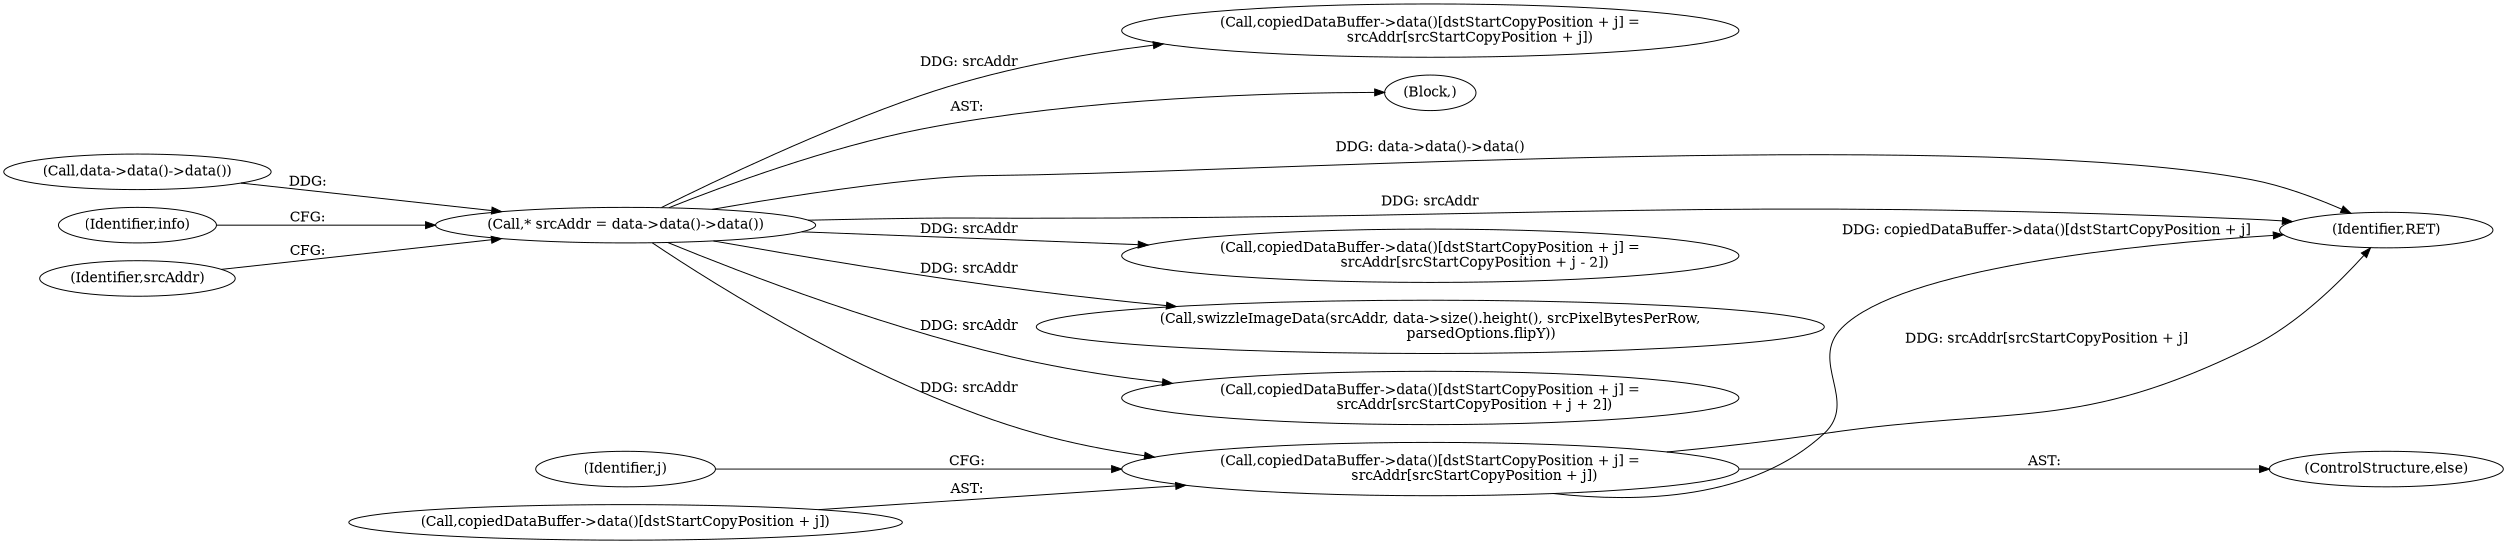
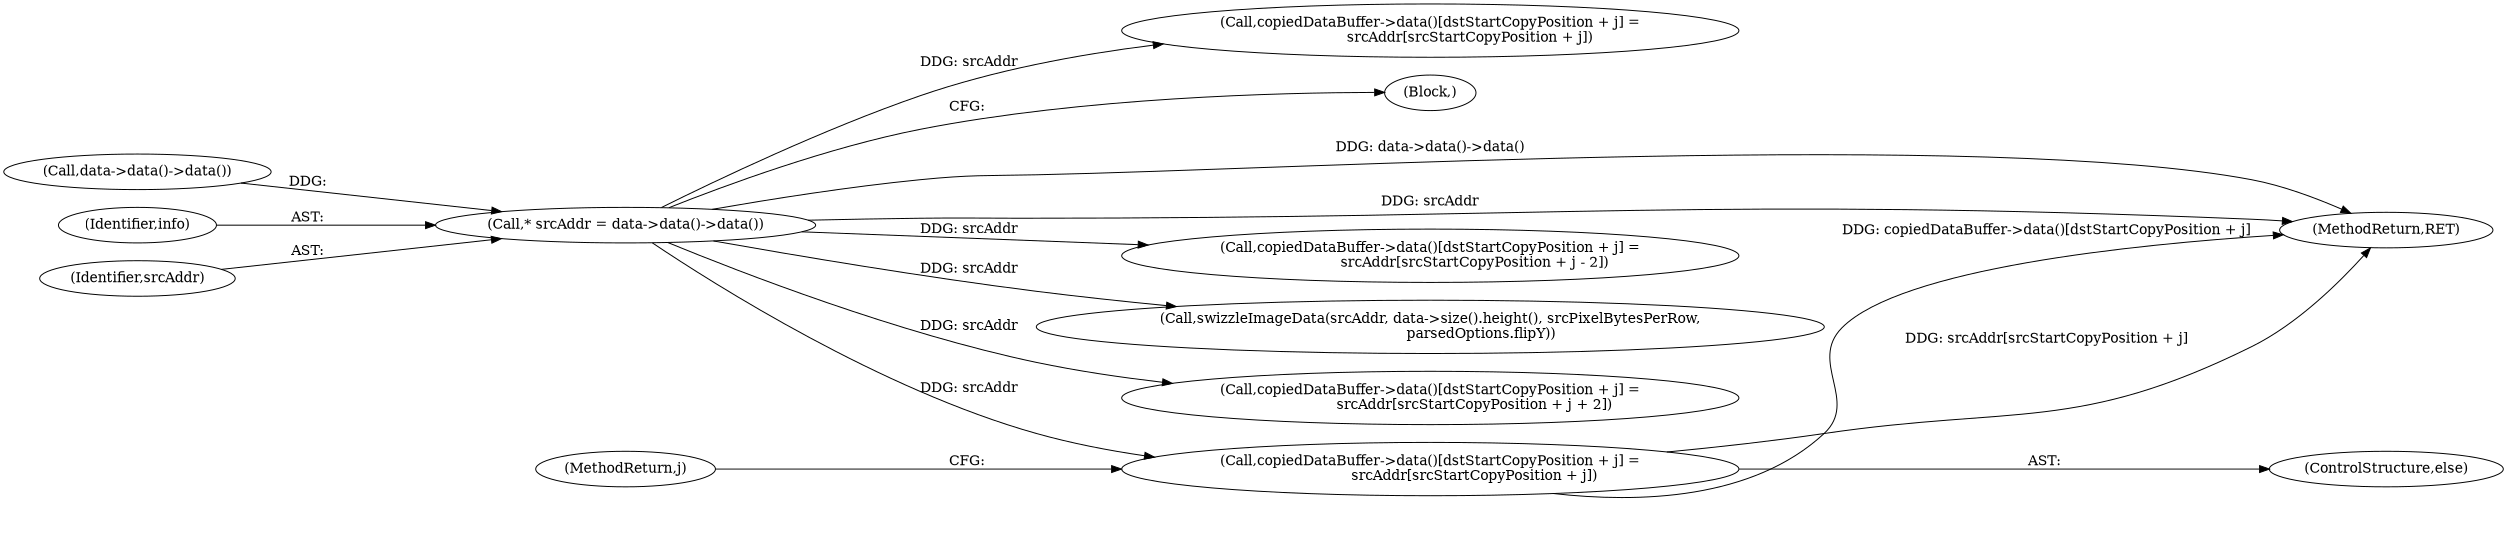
(969, 107) -> (969, 107)
(310, 218) -> (310, 218)
(2386, 230) -> (2386, 230)
(310, 251) -> (310, 251)
(626, 469) -> (626, 469)
(626, 522) -> none
